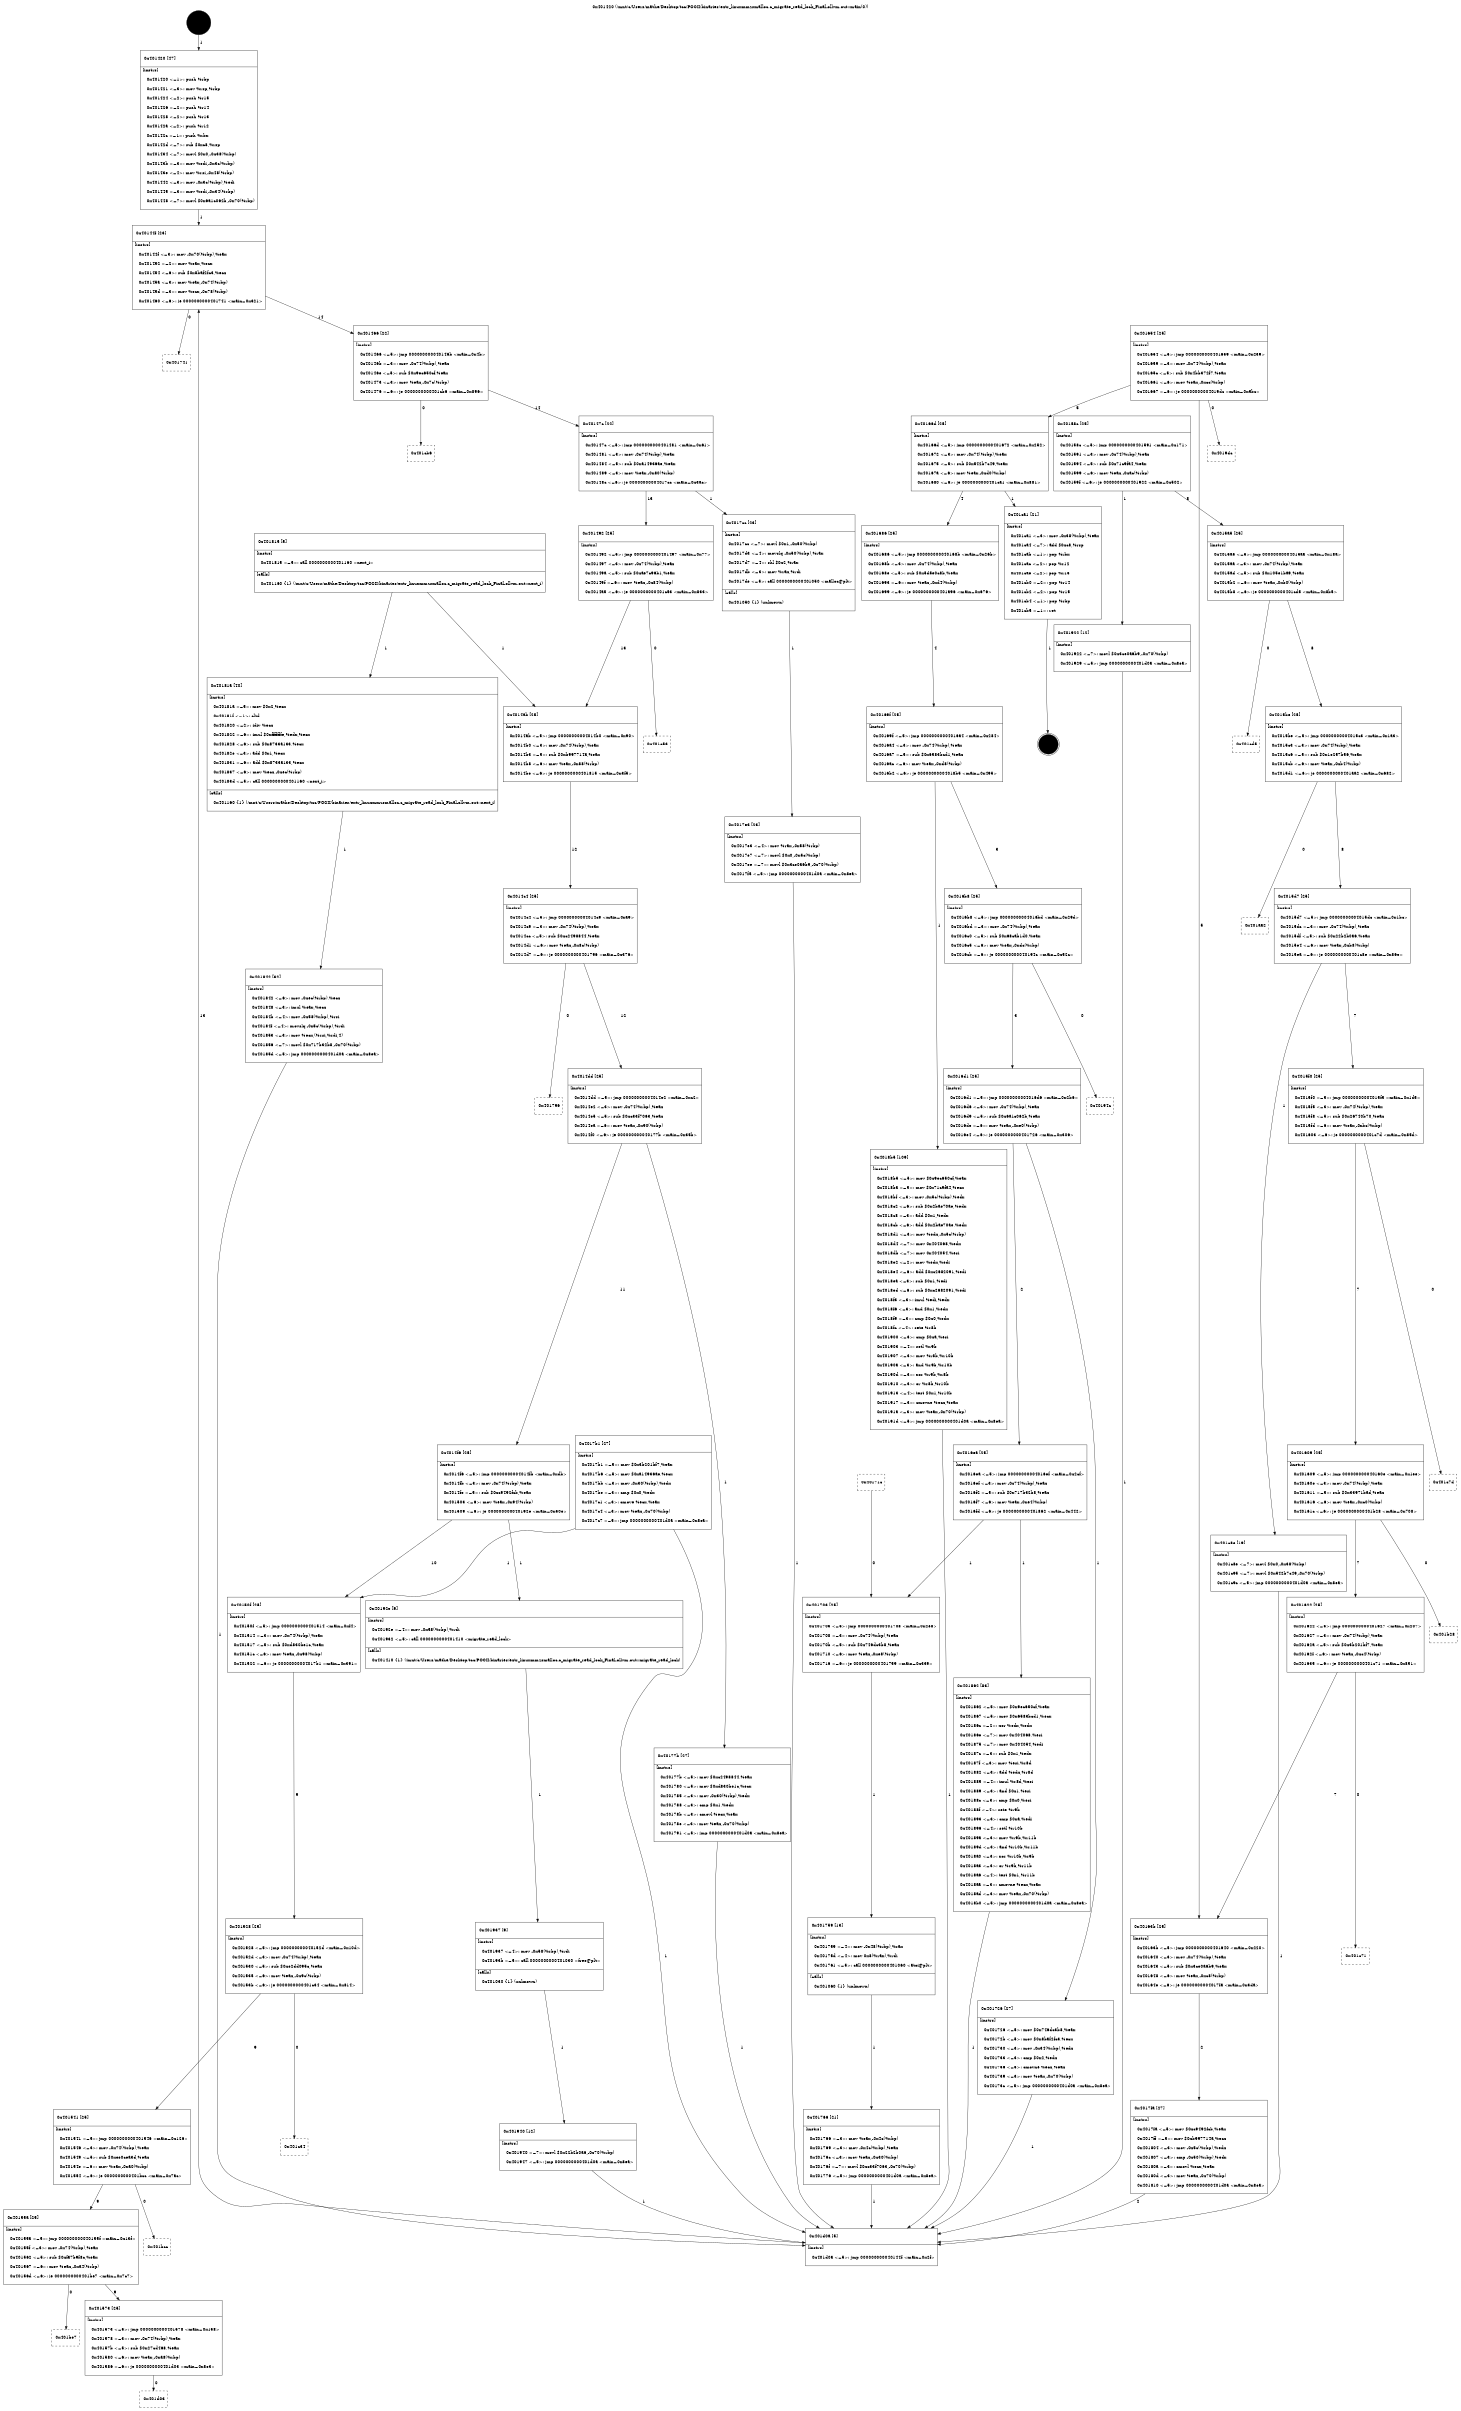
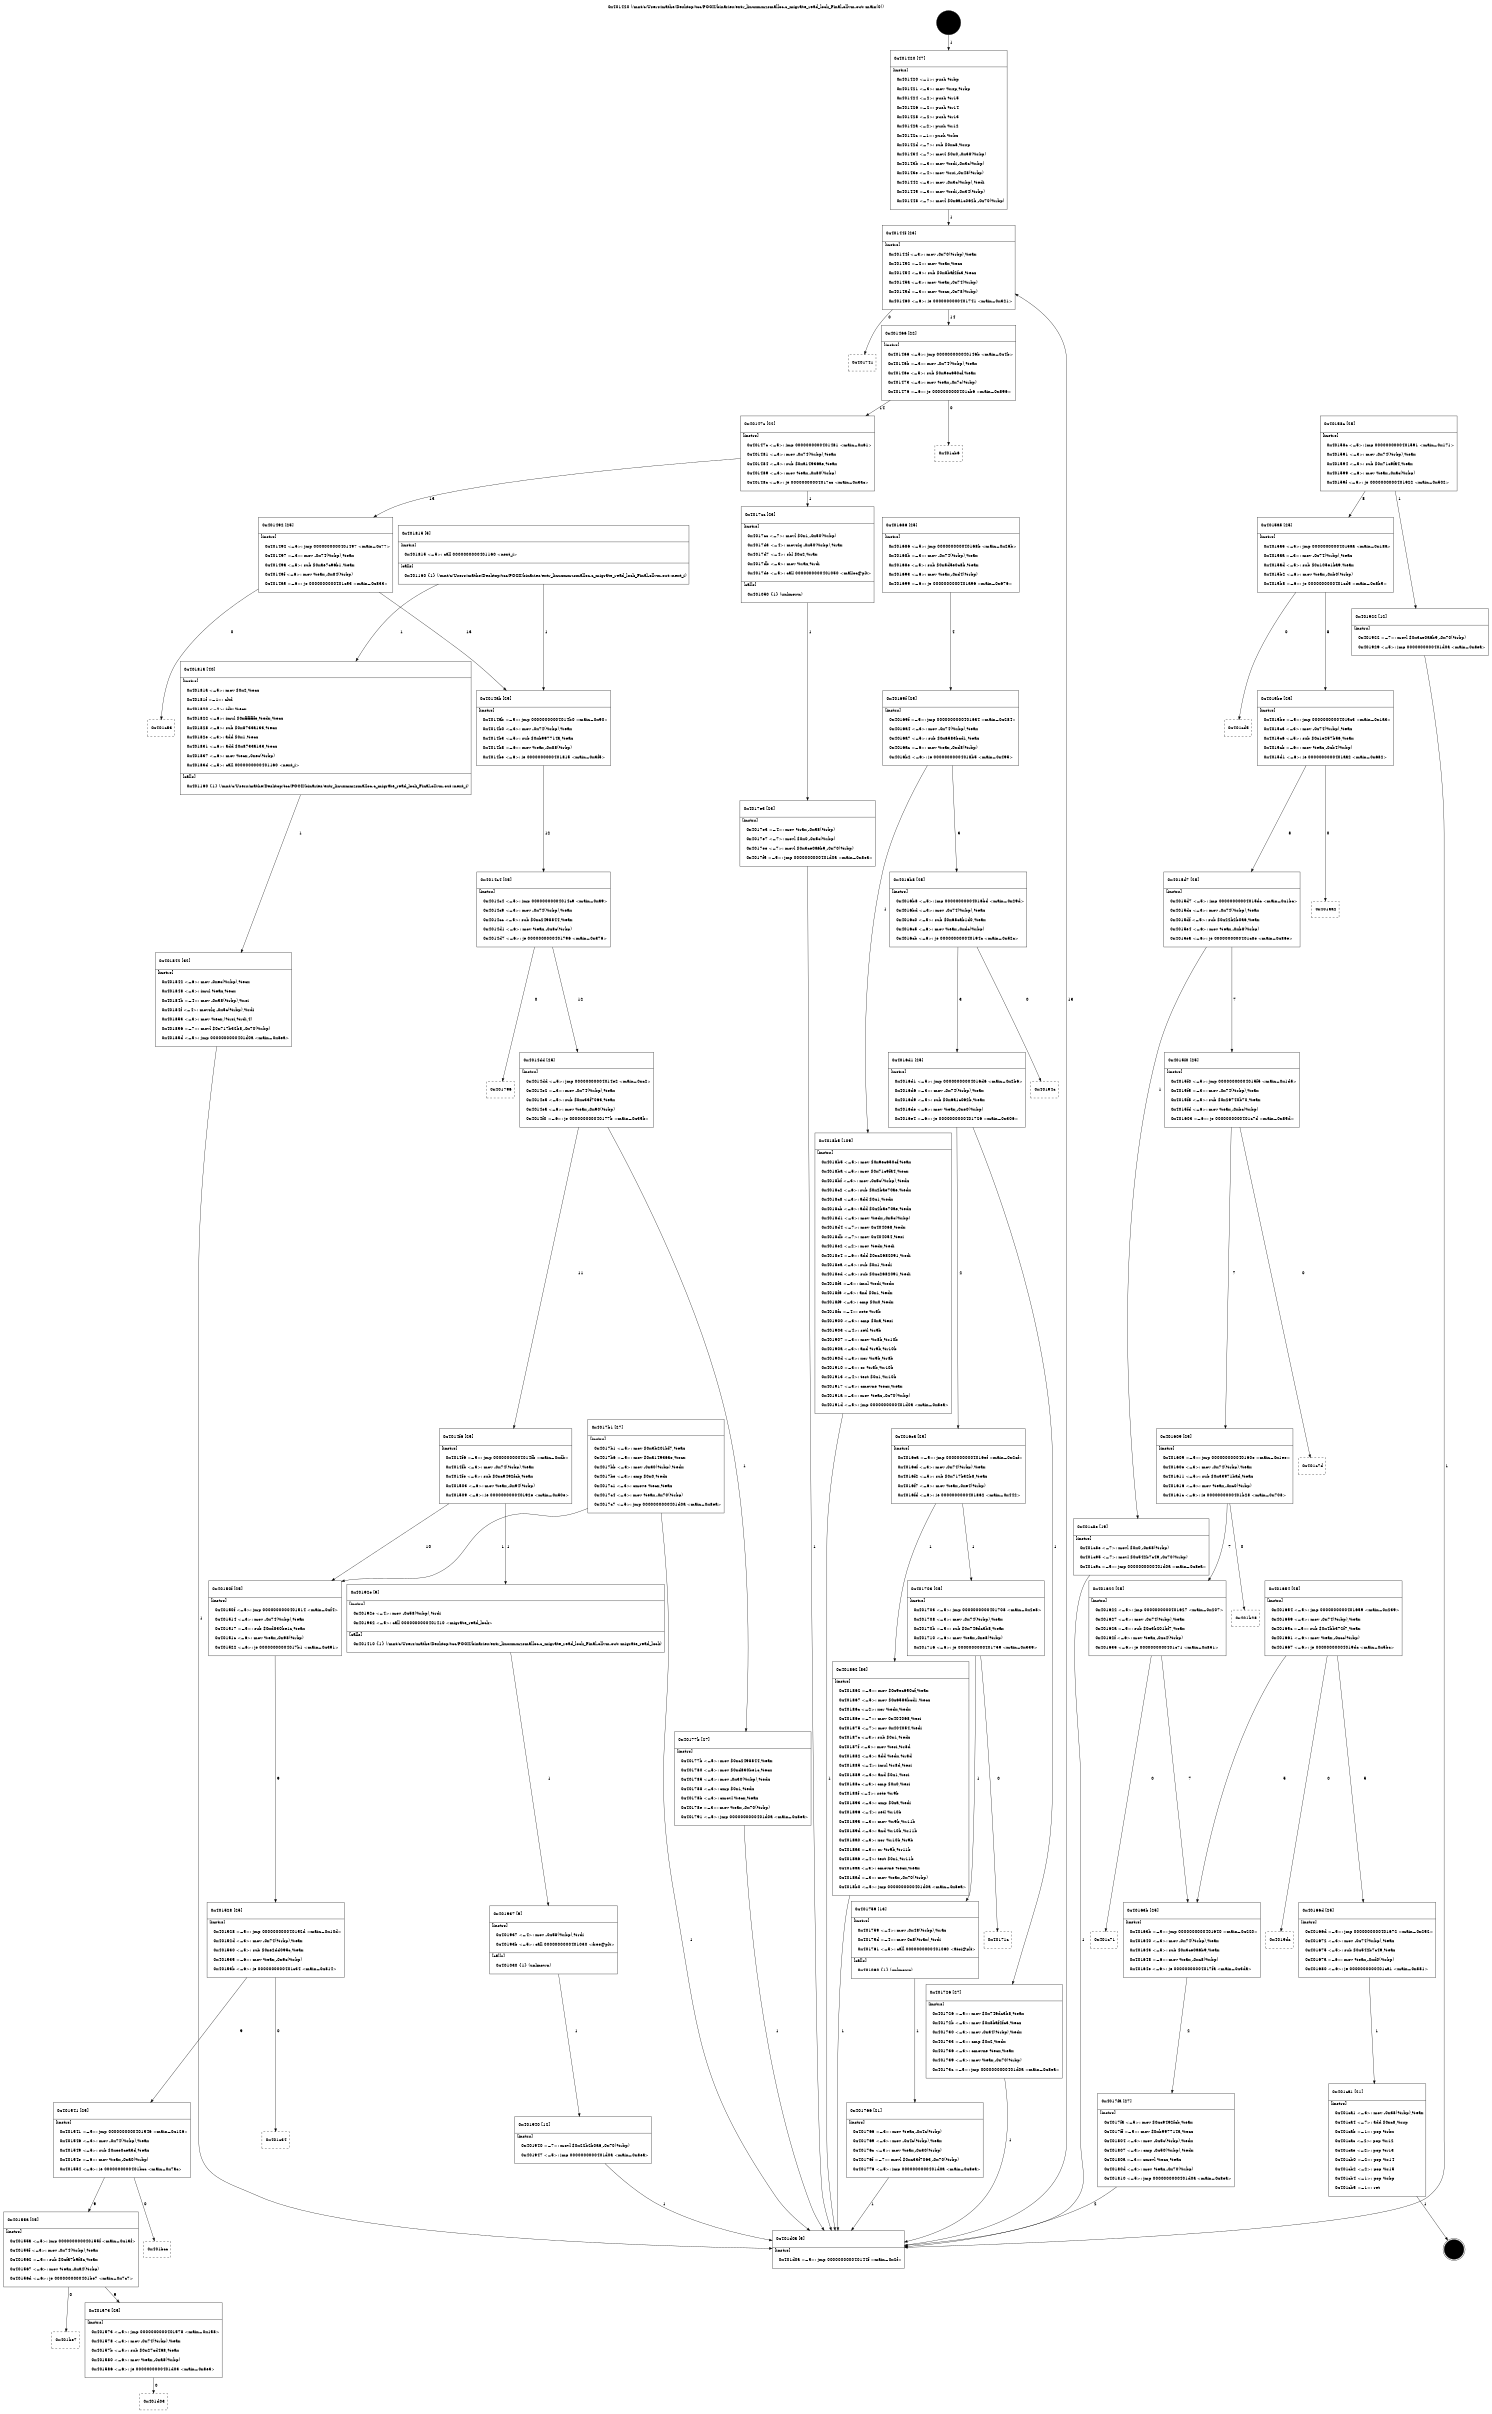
(956, 507) -> none
(871, 1542) -> (991, 1792)
